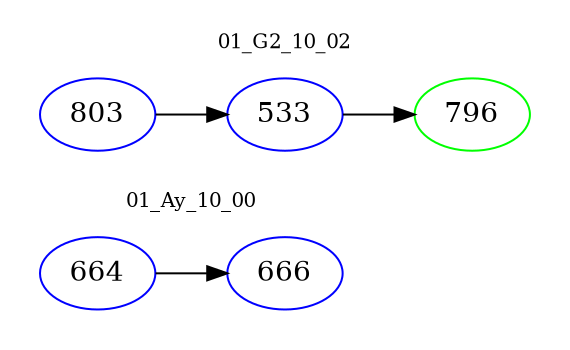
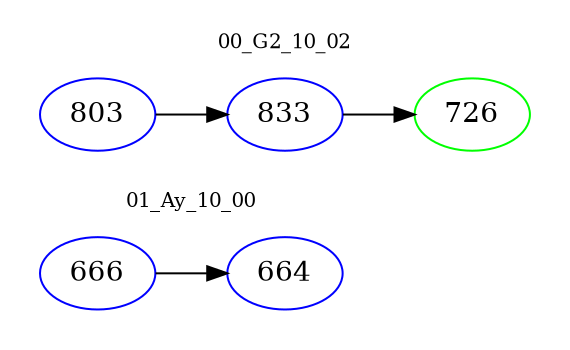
(285, 43) -> (285, 43)
(285, 115) -> (285, 115)
(472, 115) -> (472, 115)
(181, 273) -> (181, 273)
